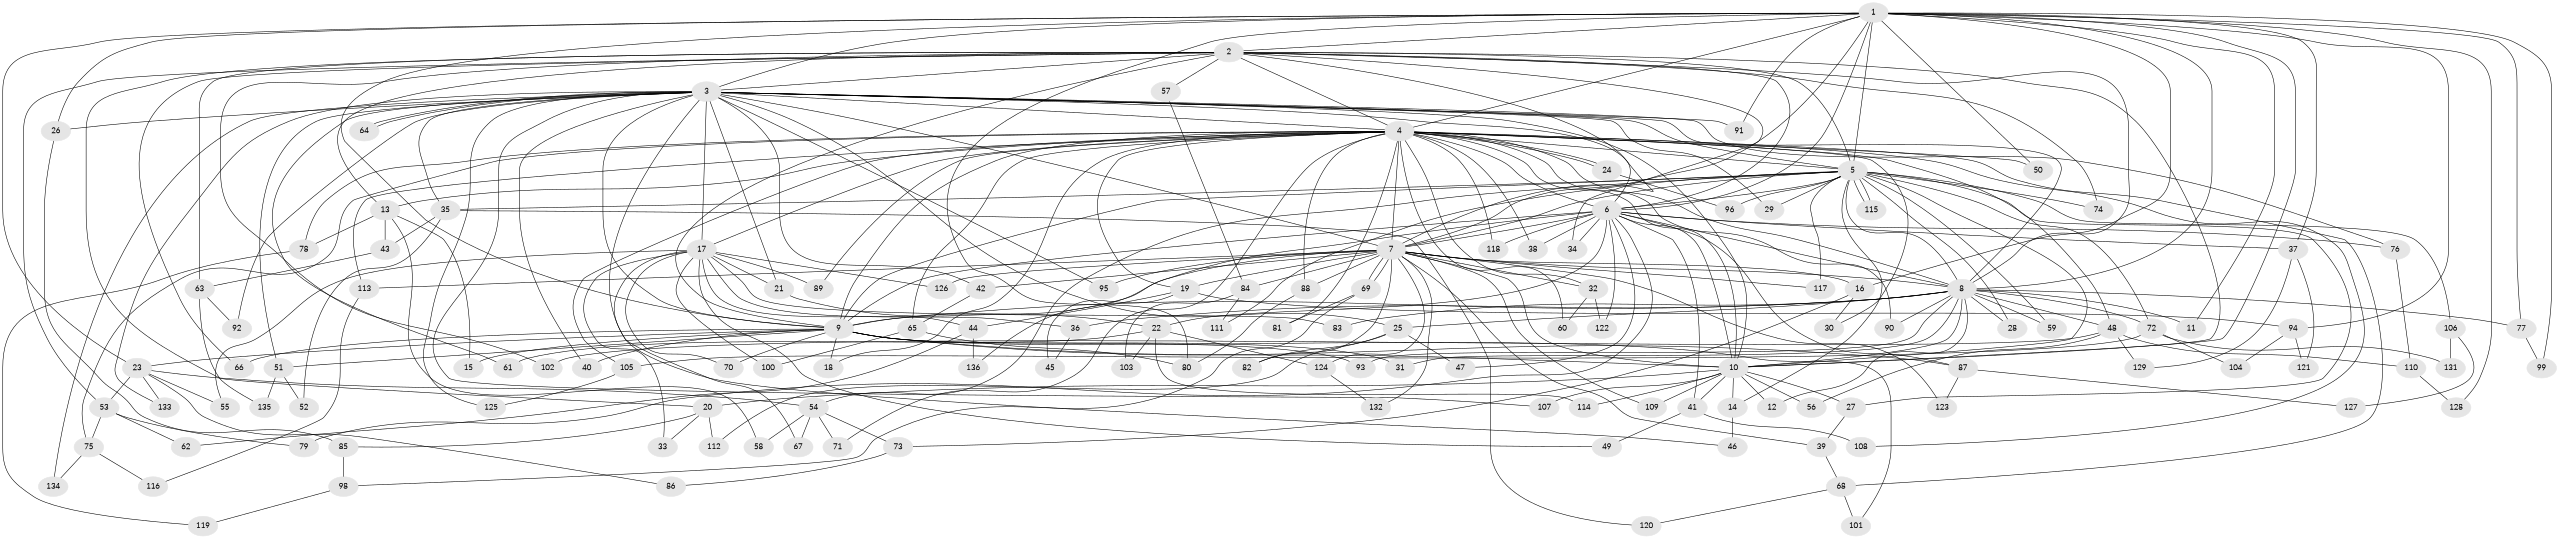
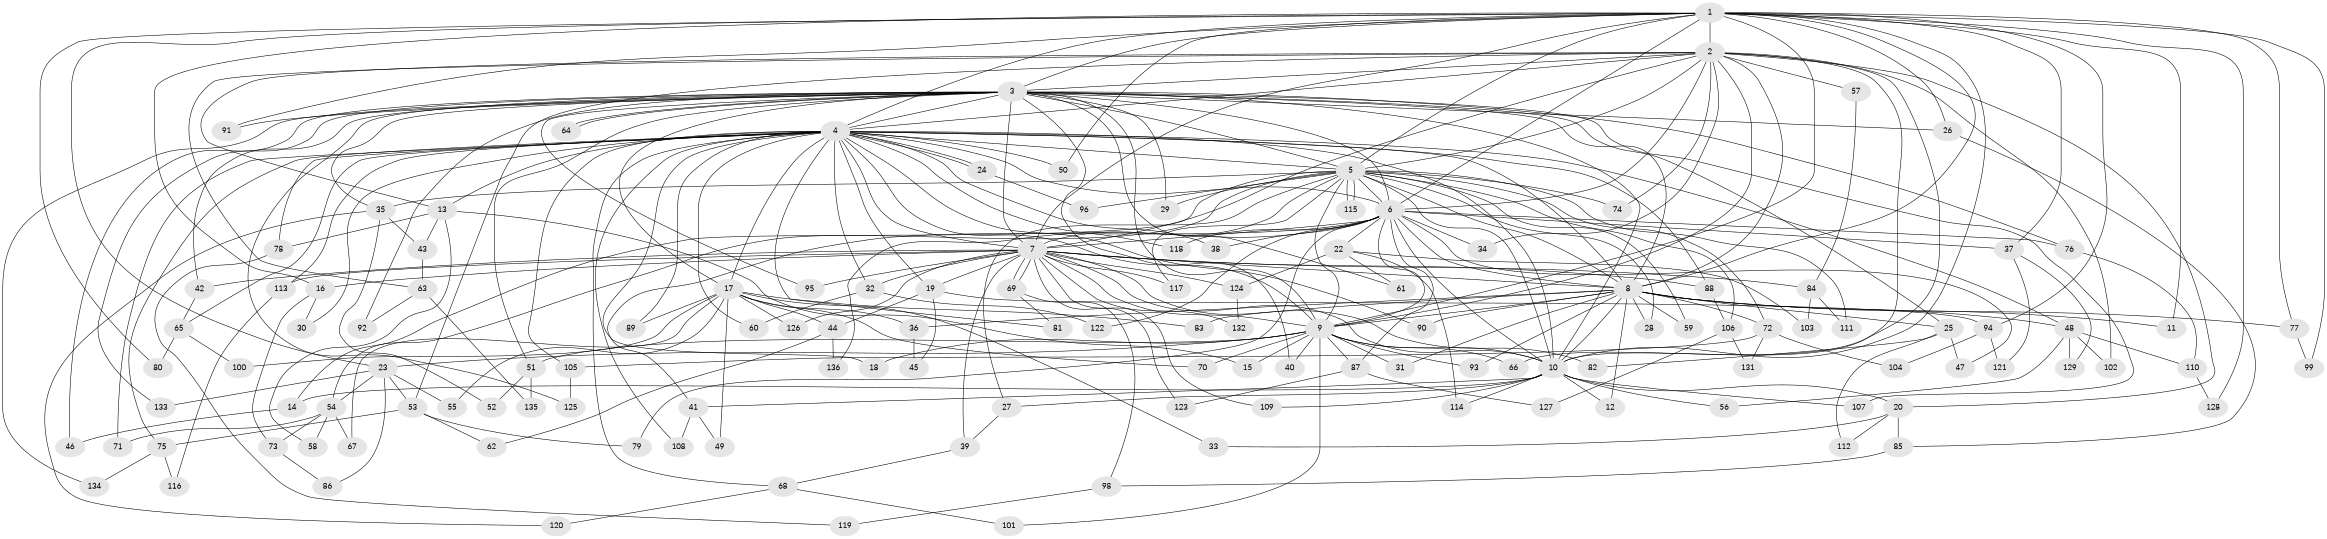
(779, 289) -> none
(1247, 329) -> (1721, 314)
